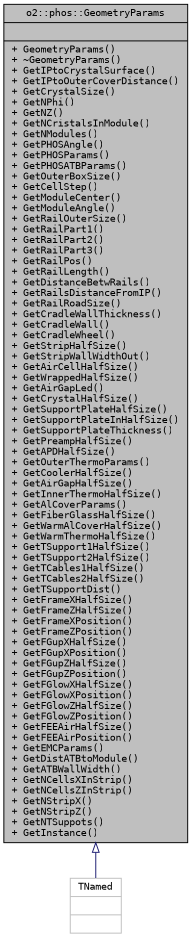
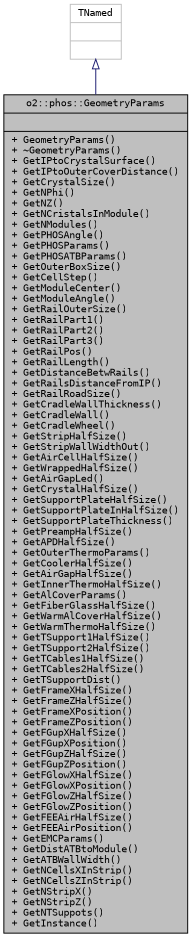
(96, 865) -> (96, 82)
